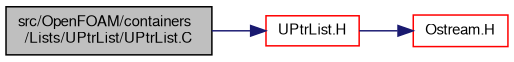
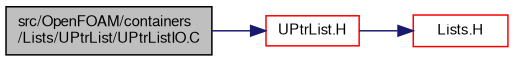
(109, 31) -> (109, 31)
(461, 31) -> (461, 31)
